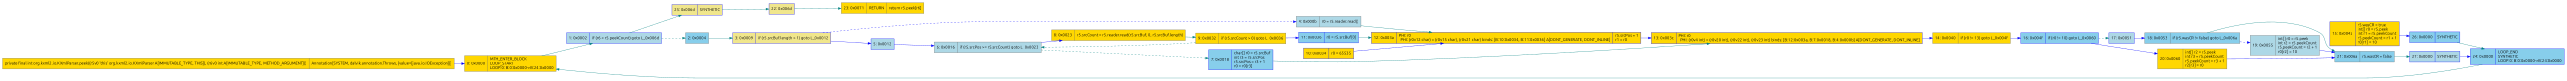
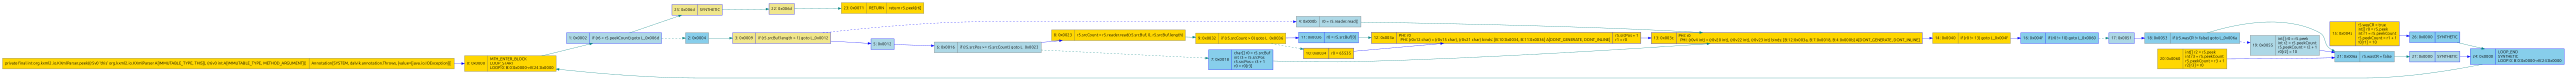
(1395, 29) -> (1530, 26)
(1120, 46) -> (1286, 46)
(2123, 48) -> none
